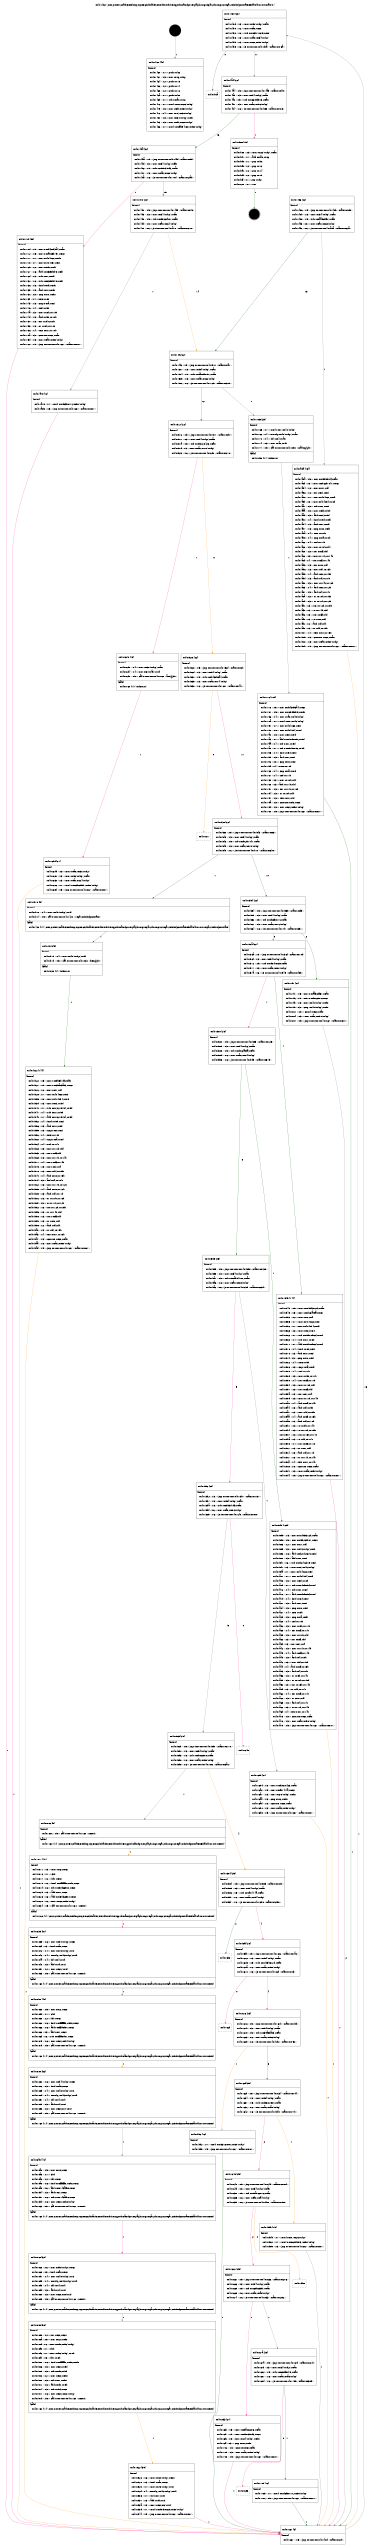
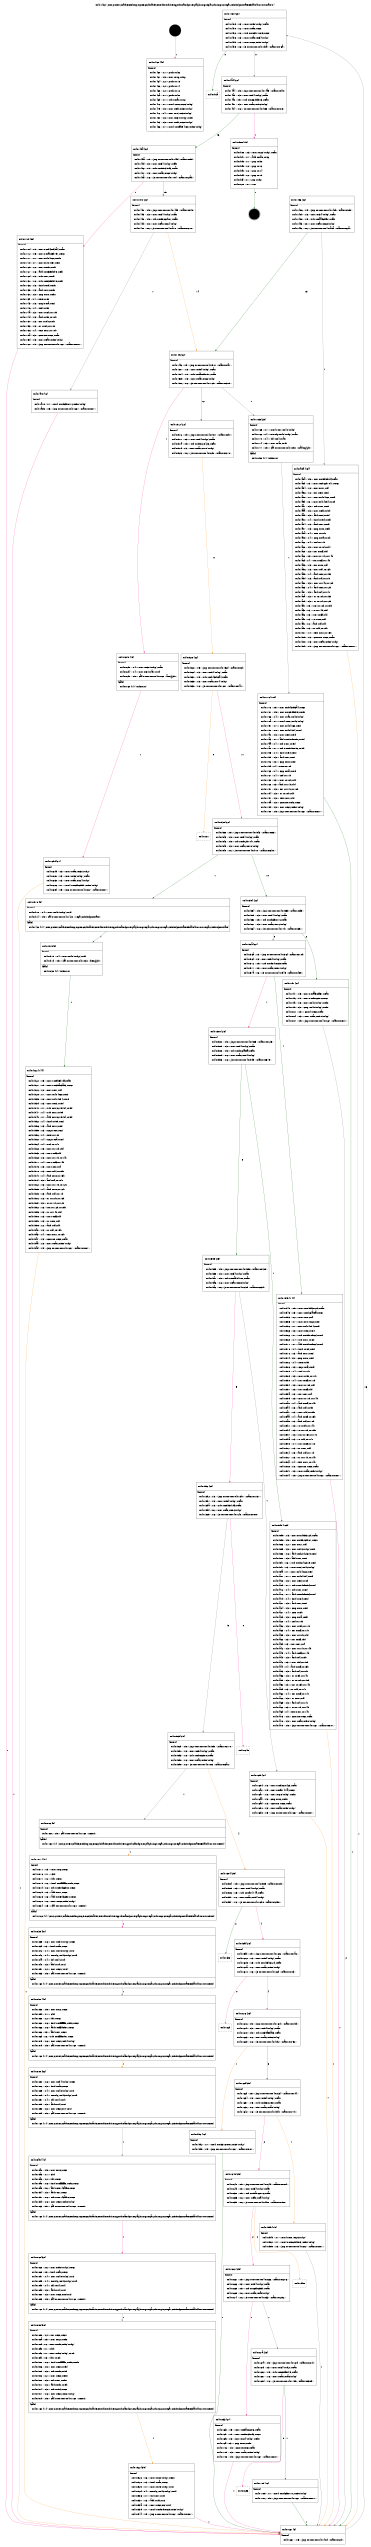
(176, 555) -> (140, 515)
